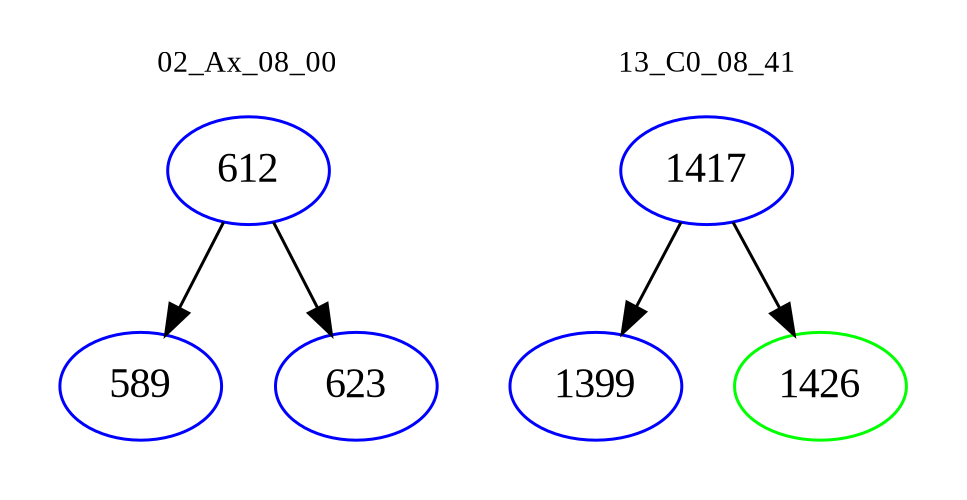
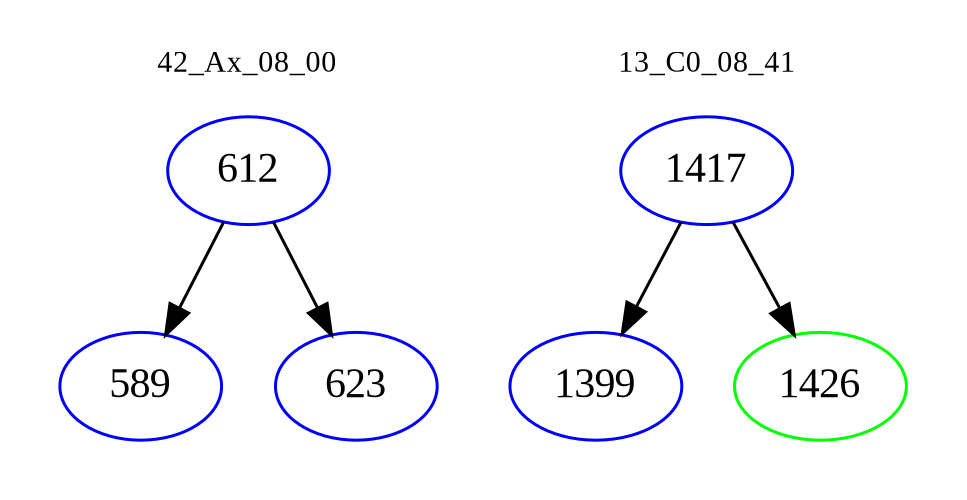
(249, 64) -> (249, 64)
